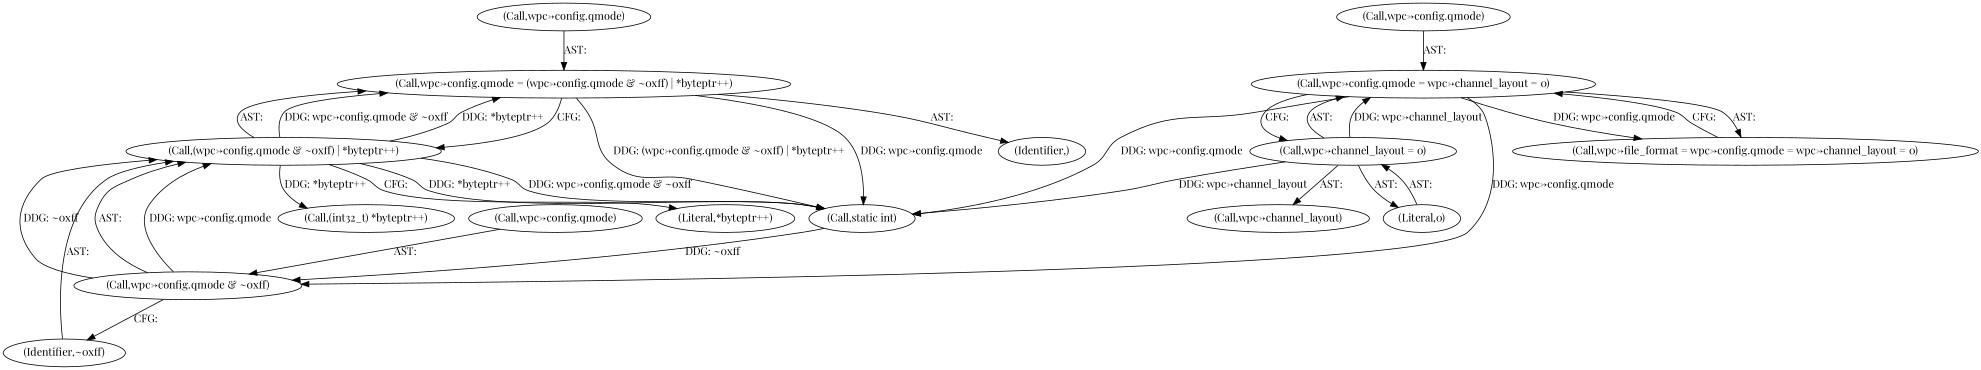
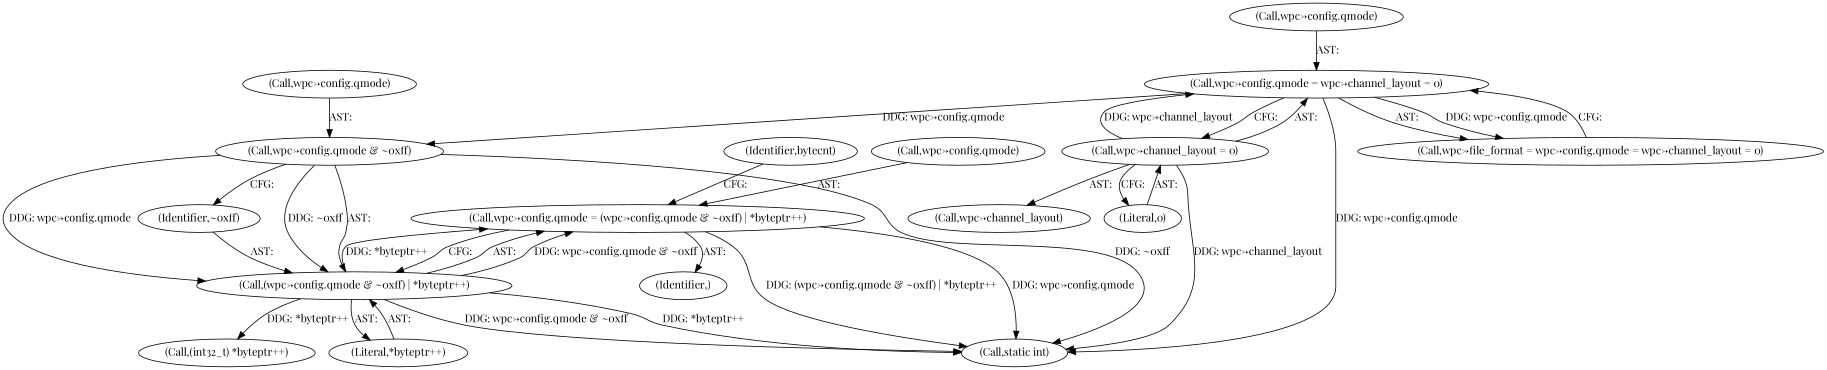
none -> (791, 151)
(398, 185) -> (368, 319)
(1388, 185) -> (1135, 185)
(563, 261) -> (857, 200)
none -> (386, 321)
